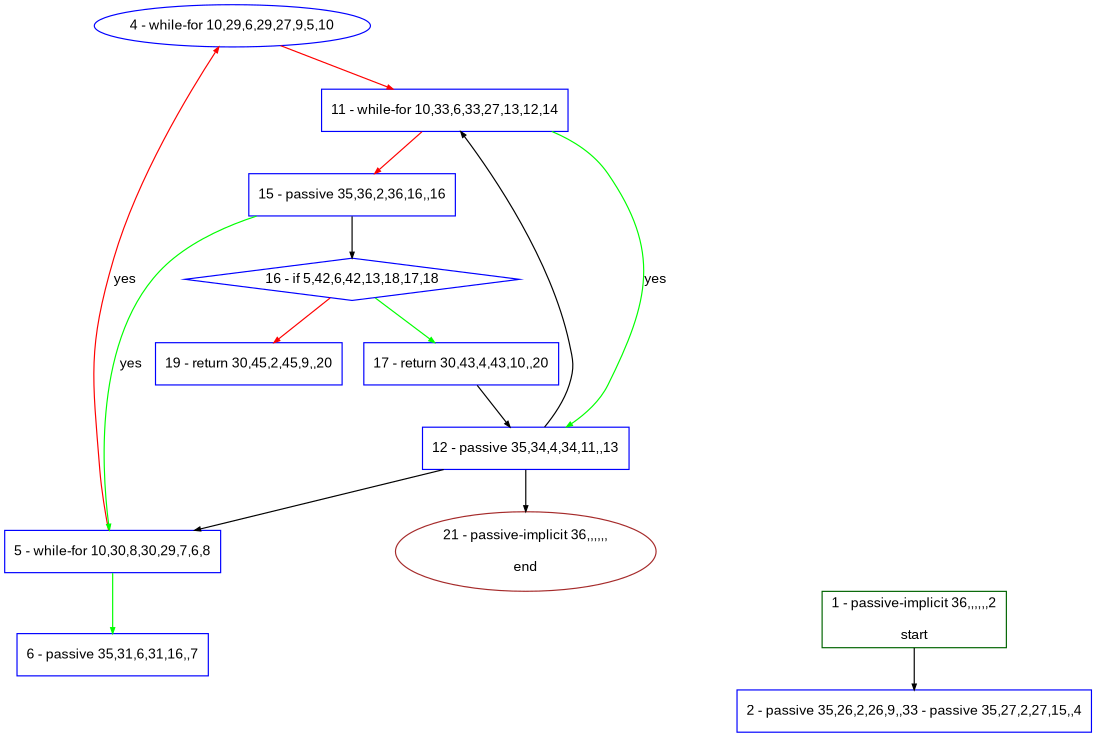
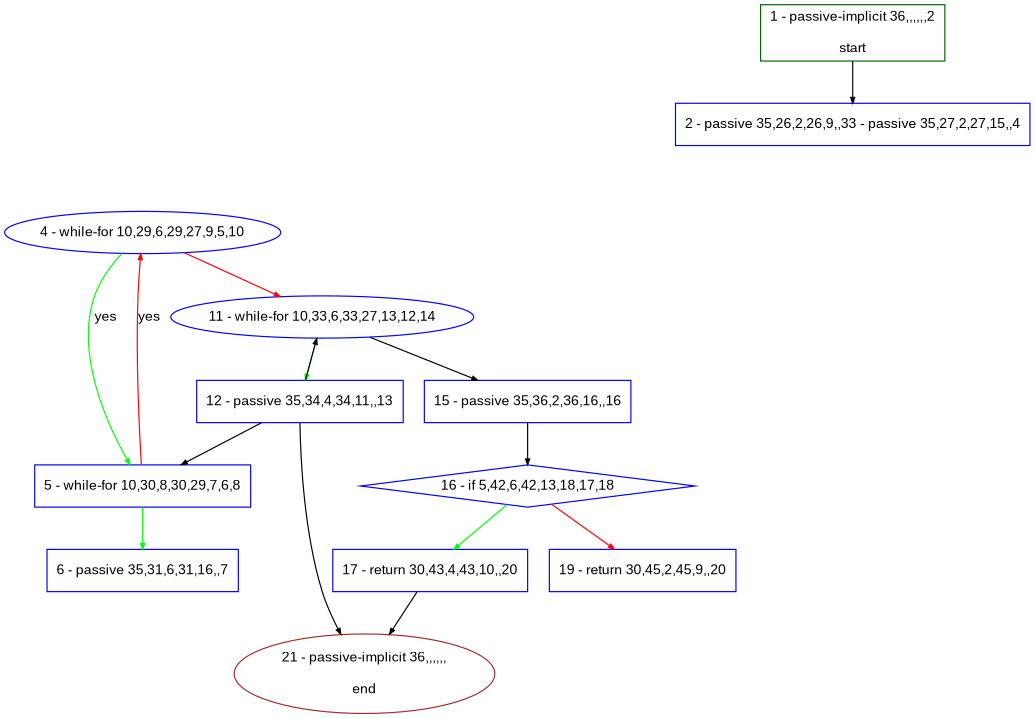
(445, 110) -> (322, 317)
(401, 151) -> (421, 358)
(122, 337) -> (90, 356)
(492, 404) -> (405, 611)
(729, 676) -> (347, 714)
